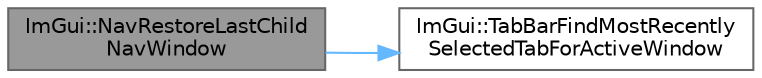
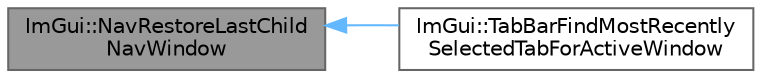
(352, 53) -> (373, 25)
